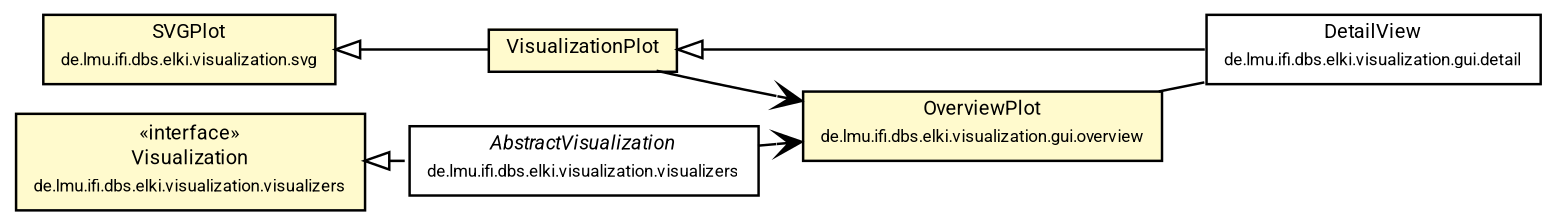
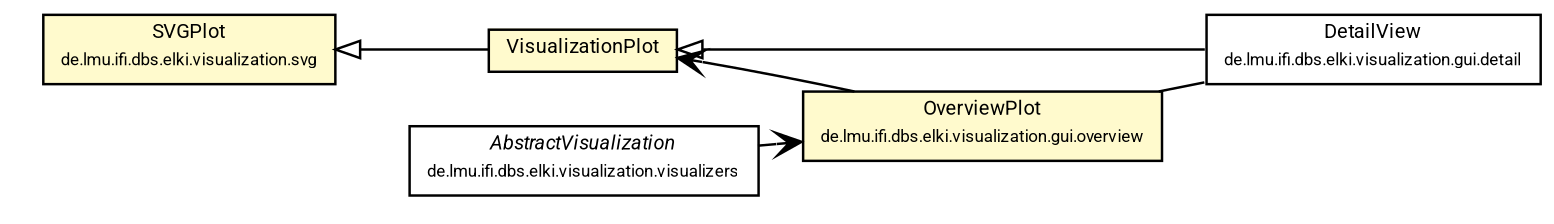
(716, 84) -> (779, 76)
(189, 161) -> none
